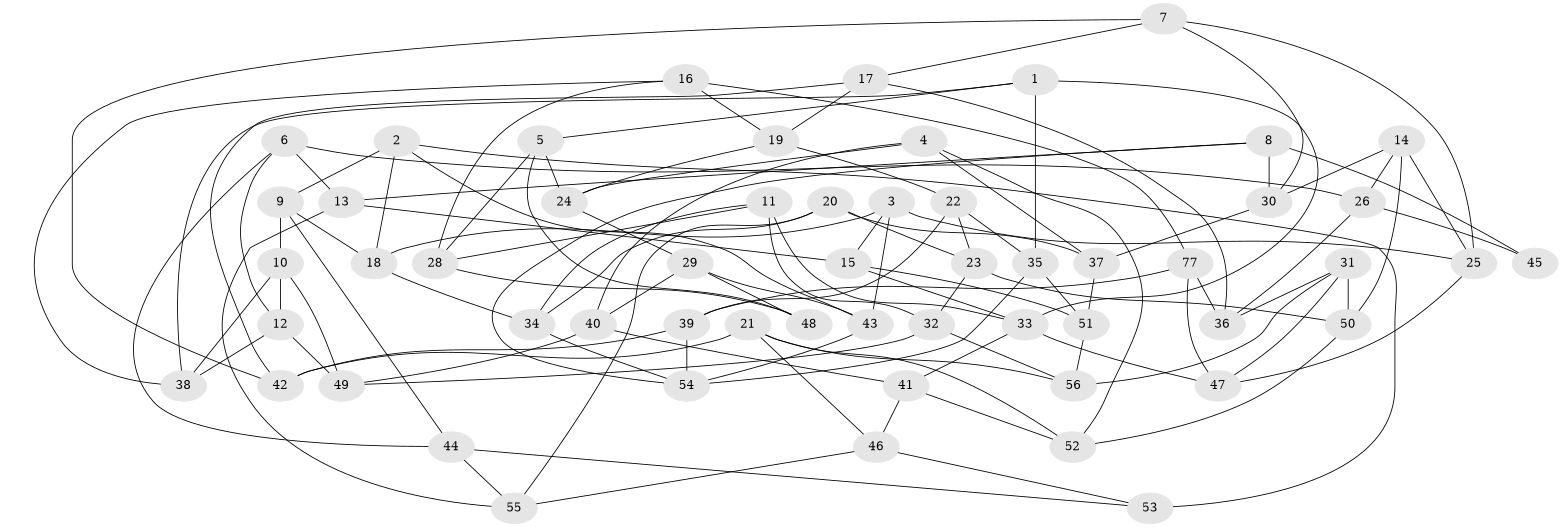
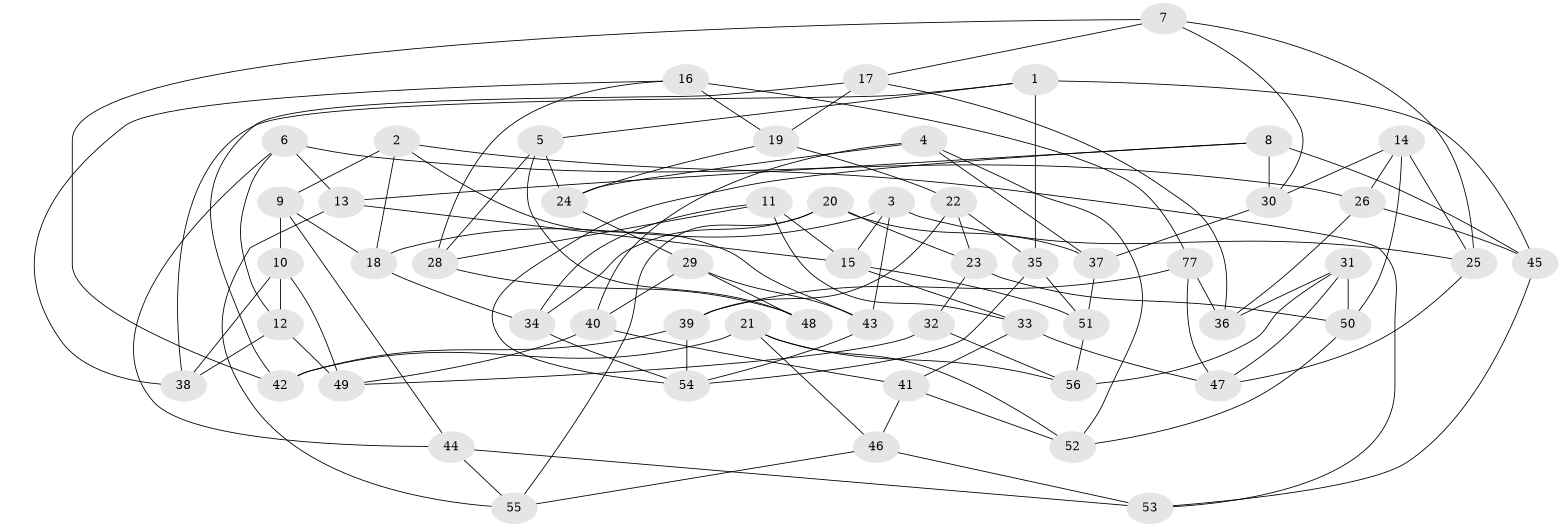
(1317, 174) -> (1326, 99)
(837, 301) -> (810, 234)
none -> (1400, 466)
